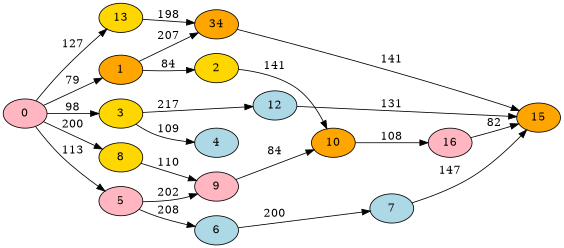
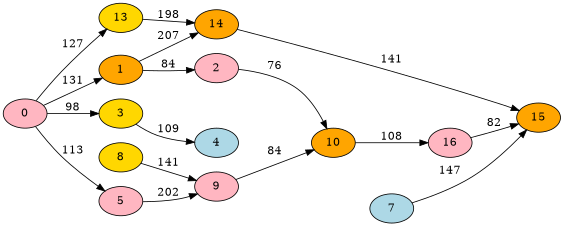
(217, 24) -> (217, 24)
(275, 66) -> (275, 66)
(217, 68) -> (217, 68)
(73, 81) -> (73, 81)
(275, 105) -> none
(69, 134) -> none
(169, 163) -> (169, 163)
(217, 230) -> none
